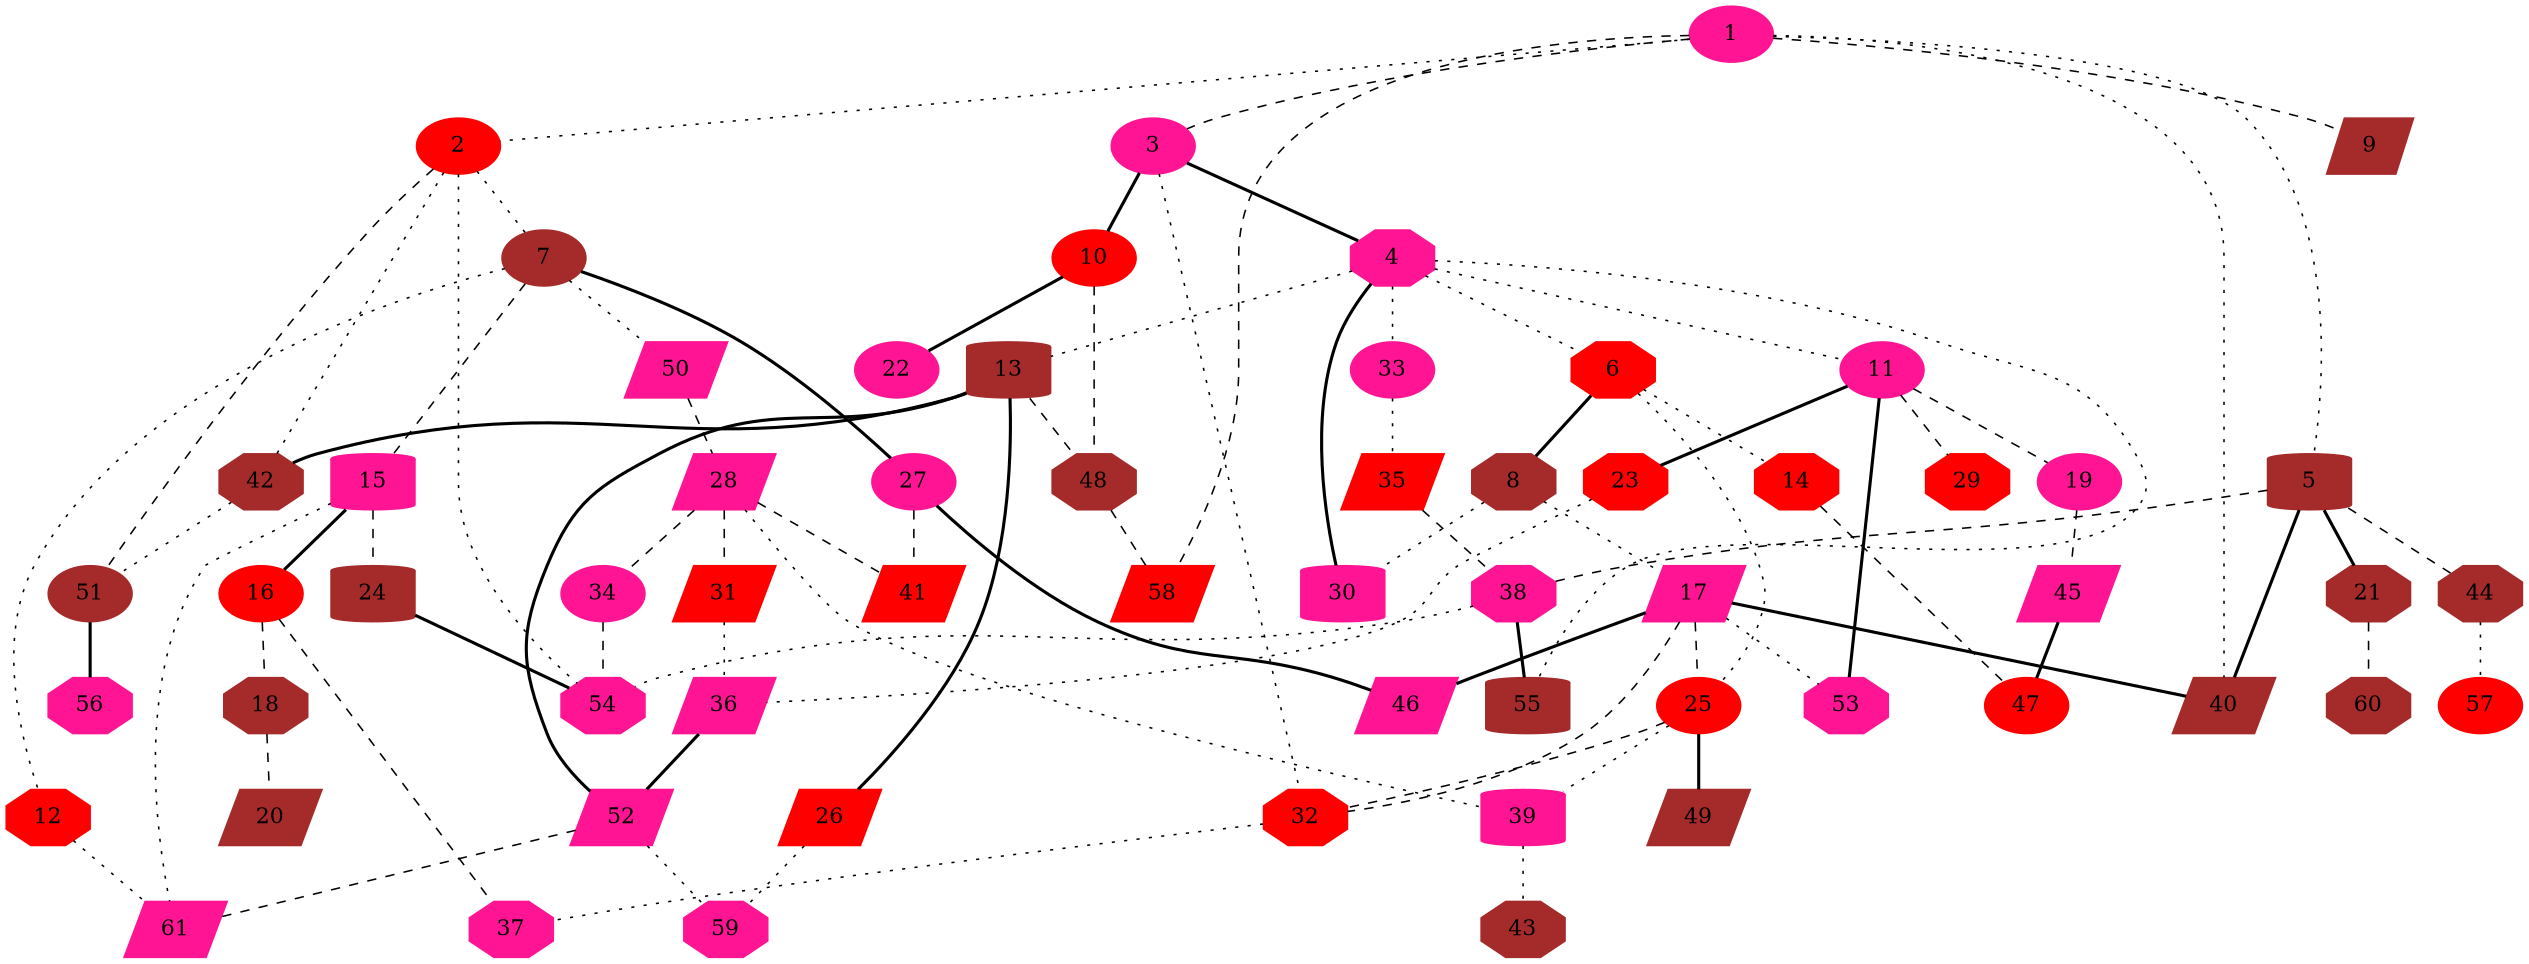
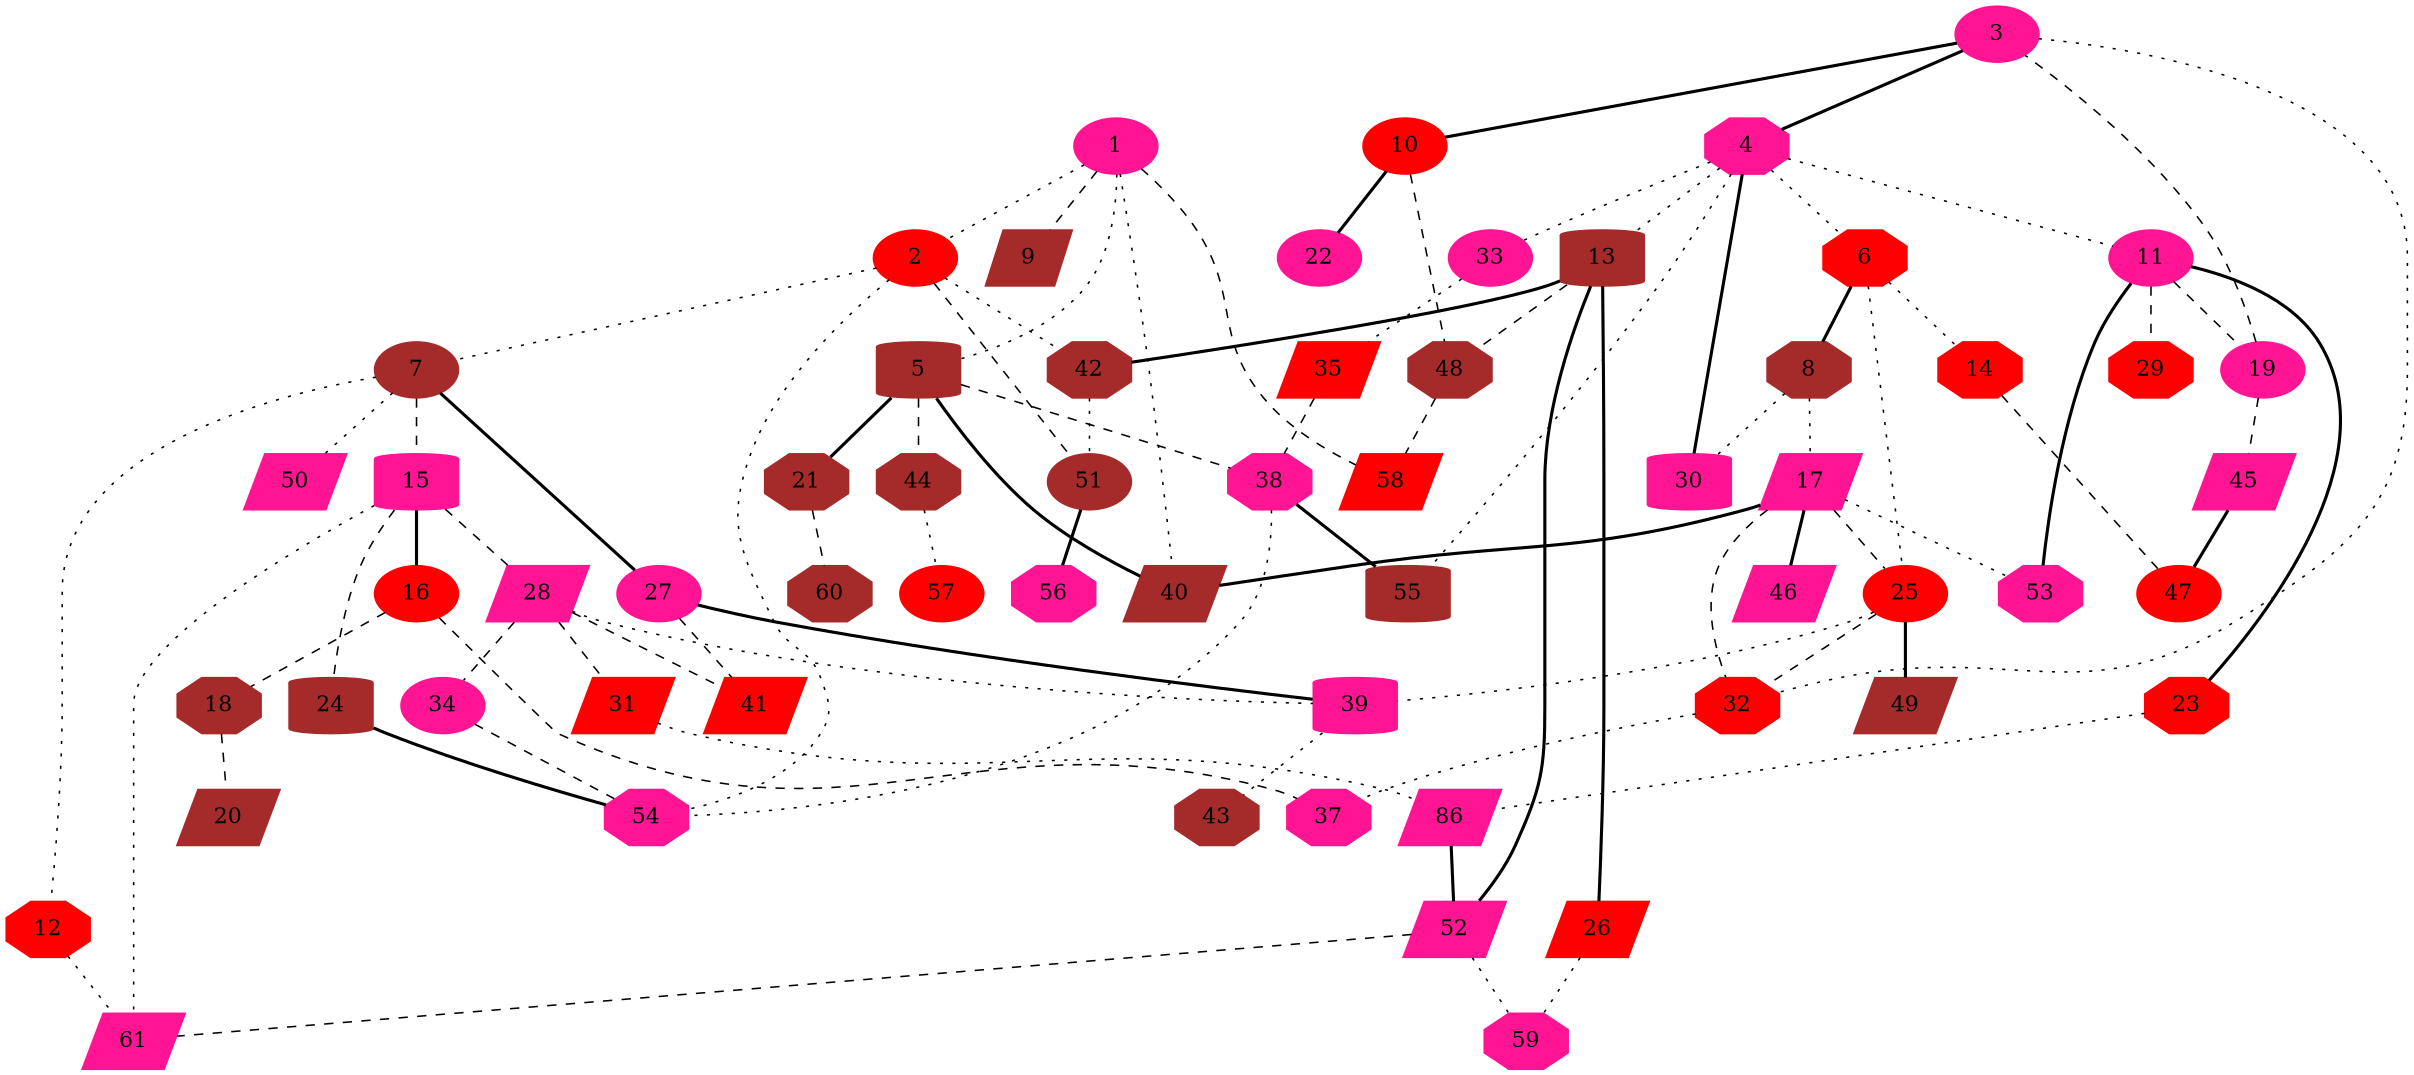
(1360, 85) -> (2166, 179)
(697, 418) -> (477, 537)
(1114, 629) -> (1004, 659)
(724, 706) -> (1450, 817)
